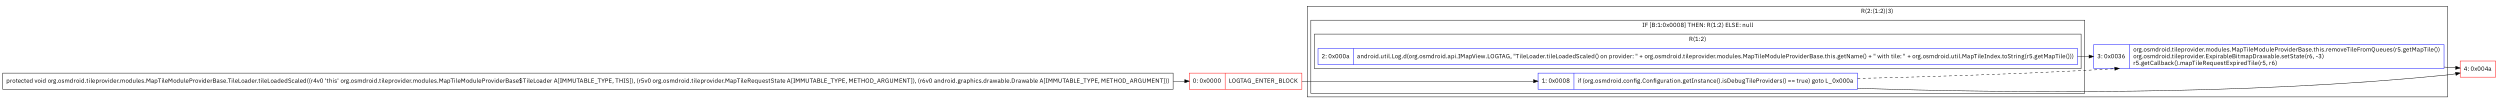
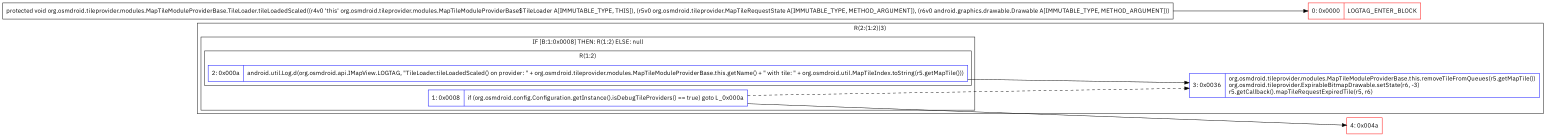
(2450, 67) -> none
(1418, 81) -> none
